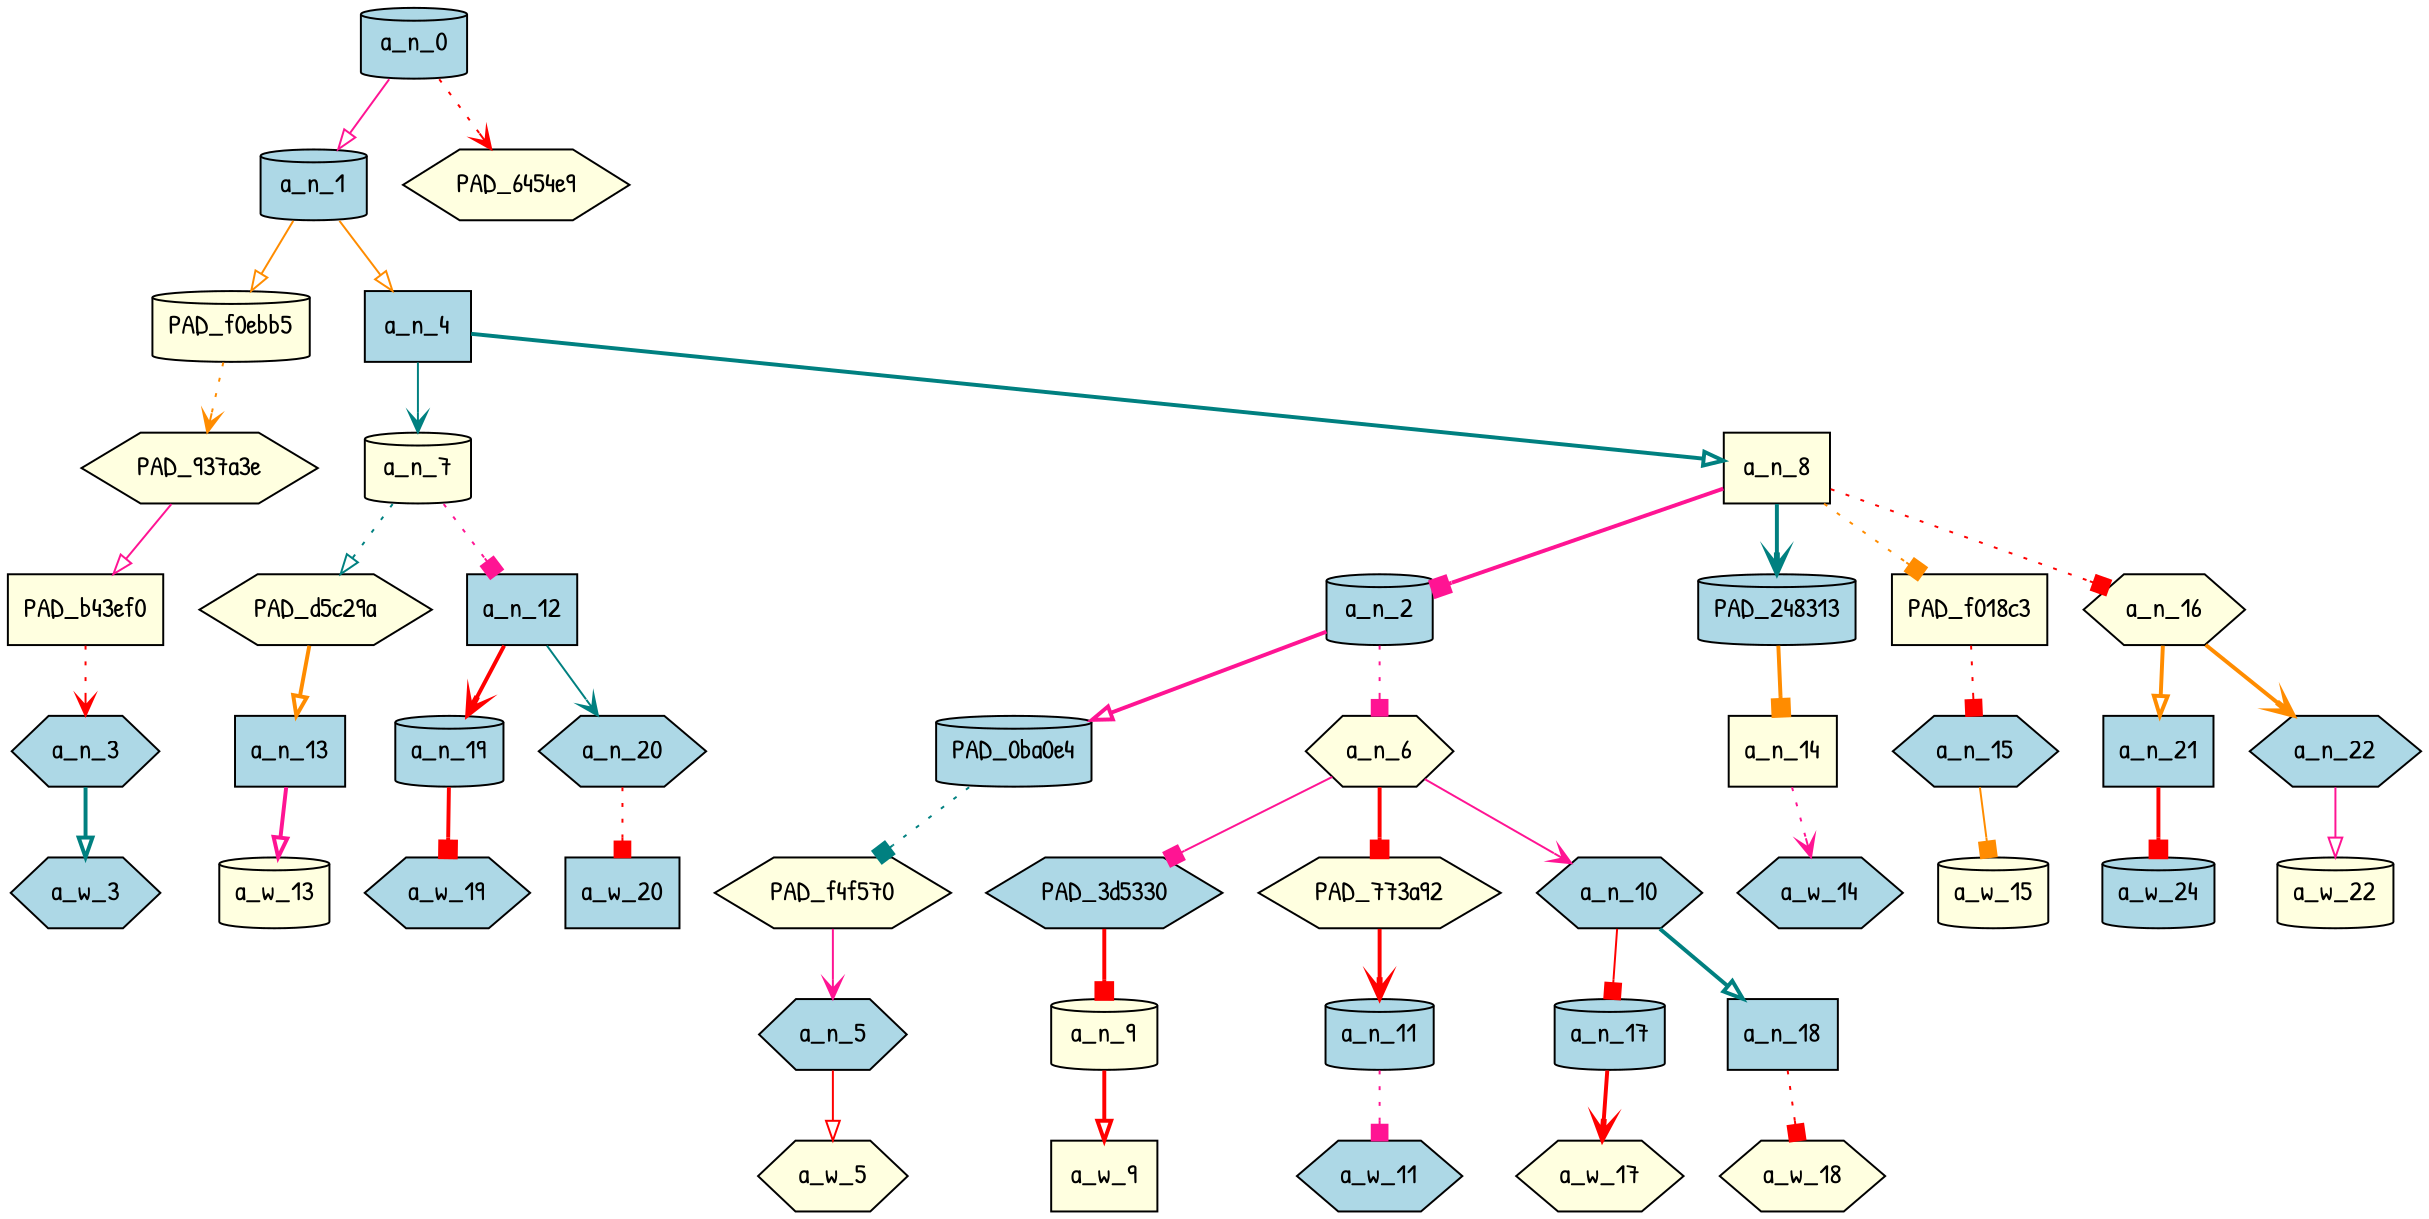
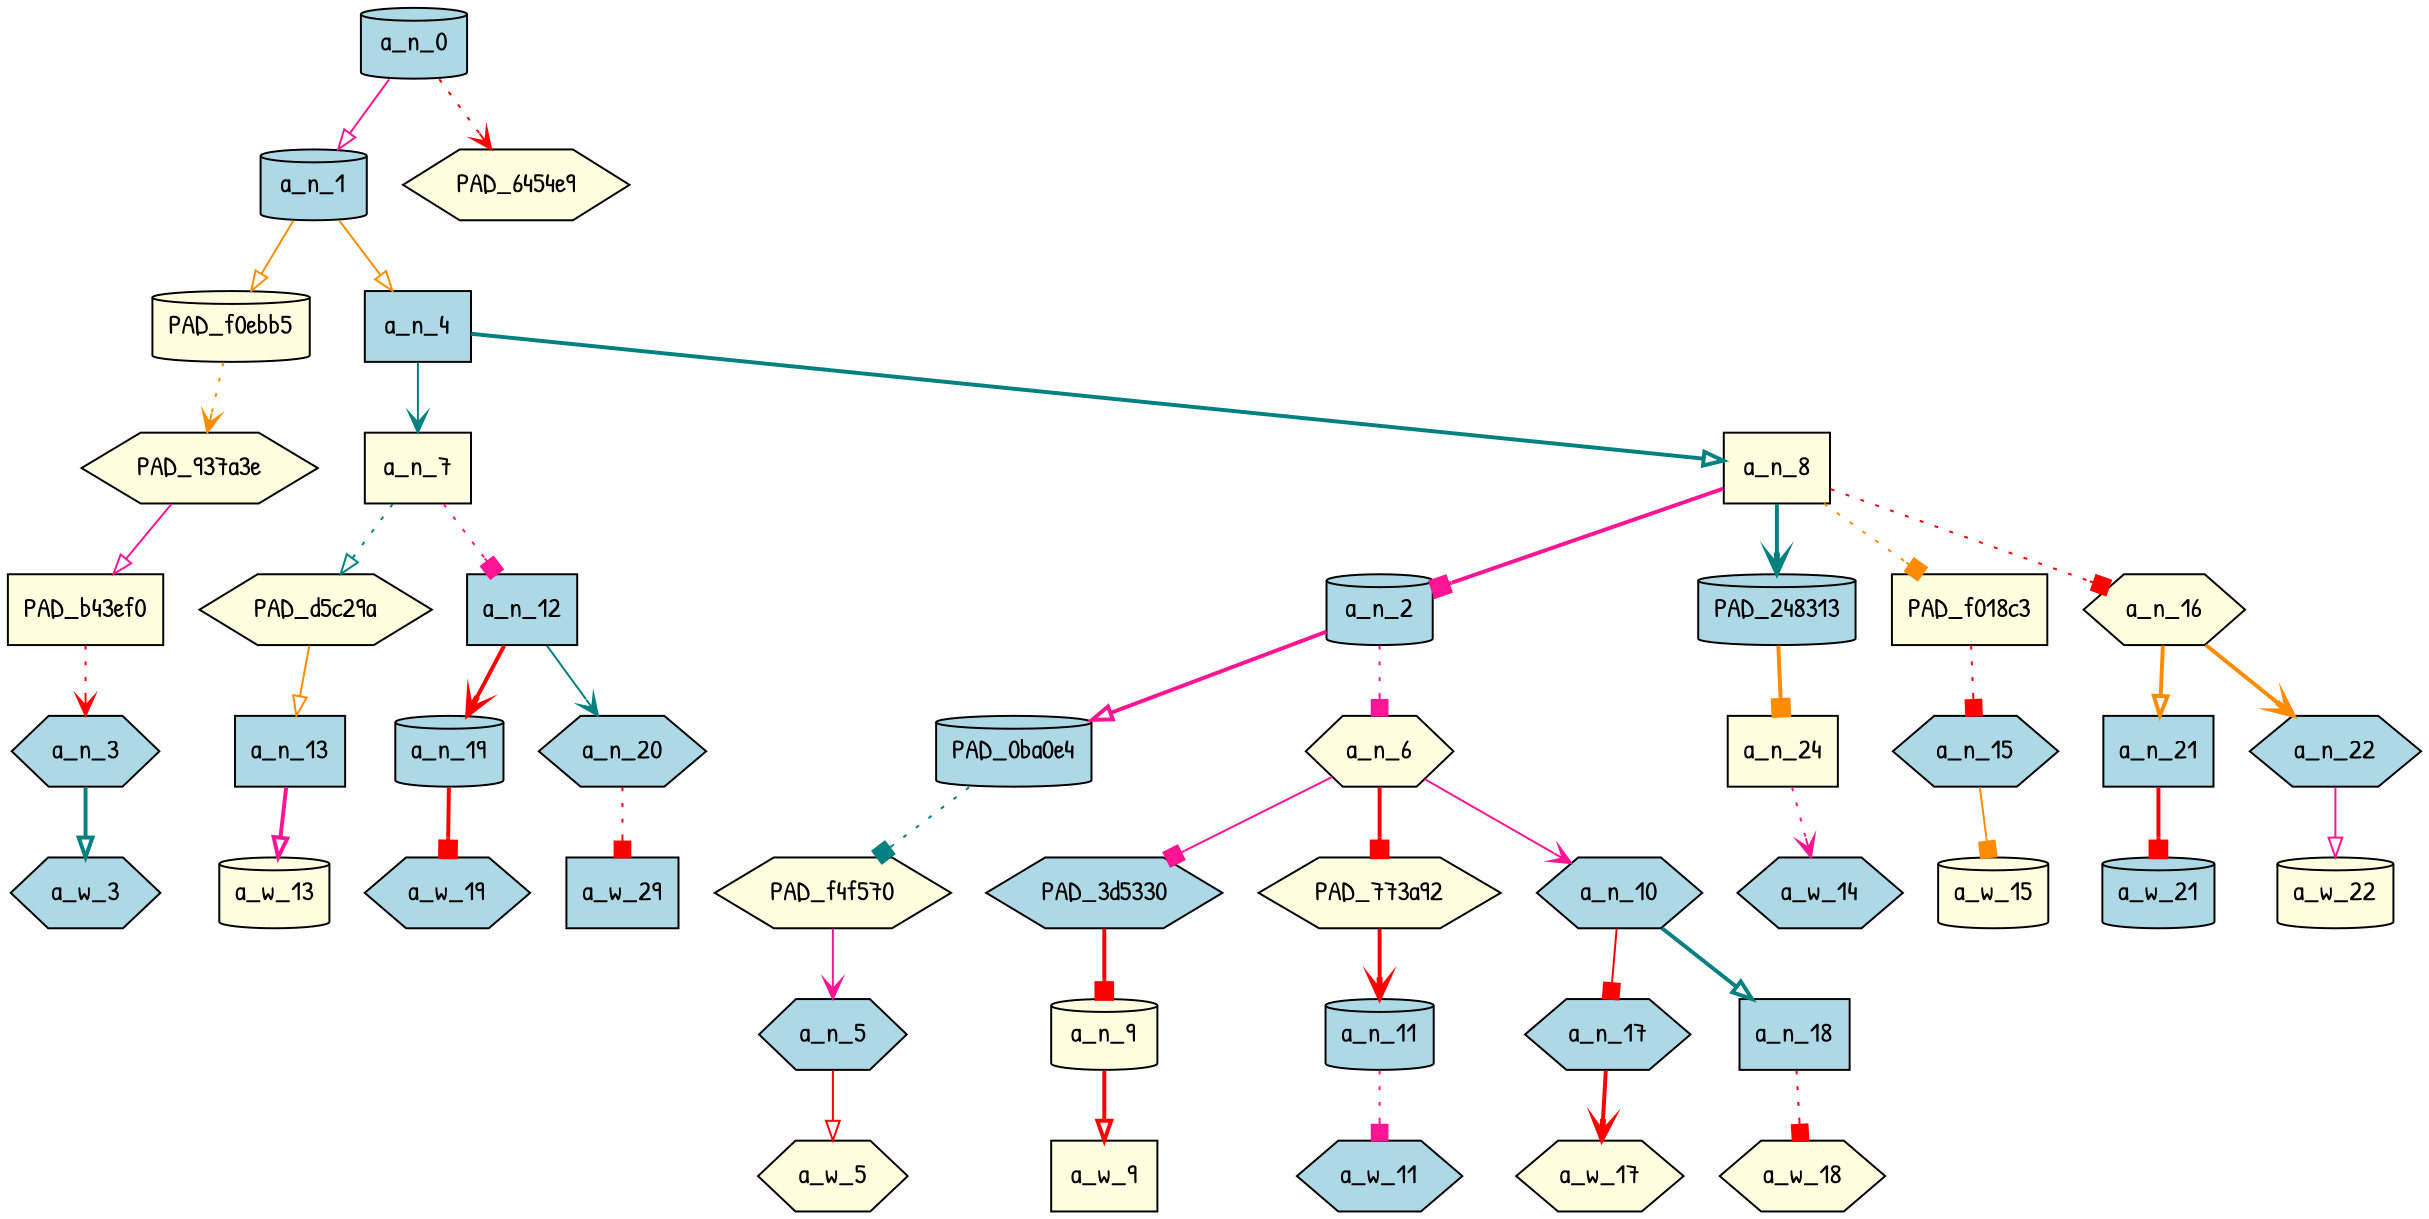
(418, 468) -> (418, 468)
(305, 671) -> (305, 671)
(1783, 751) -> (1783, 751)
(622, 893) -> (622, 893)
(2158, 893) -> (2158, 893)
(1610, 1034) -> (1608, 1034)
